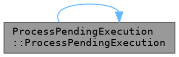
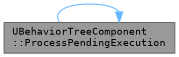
(89, 38) -> (89, 38)
